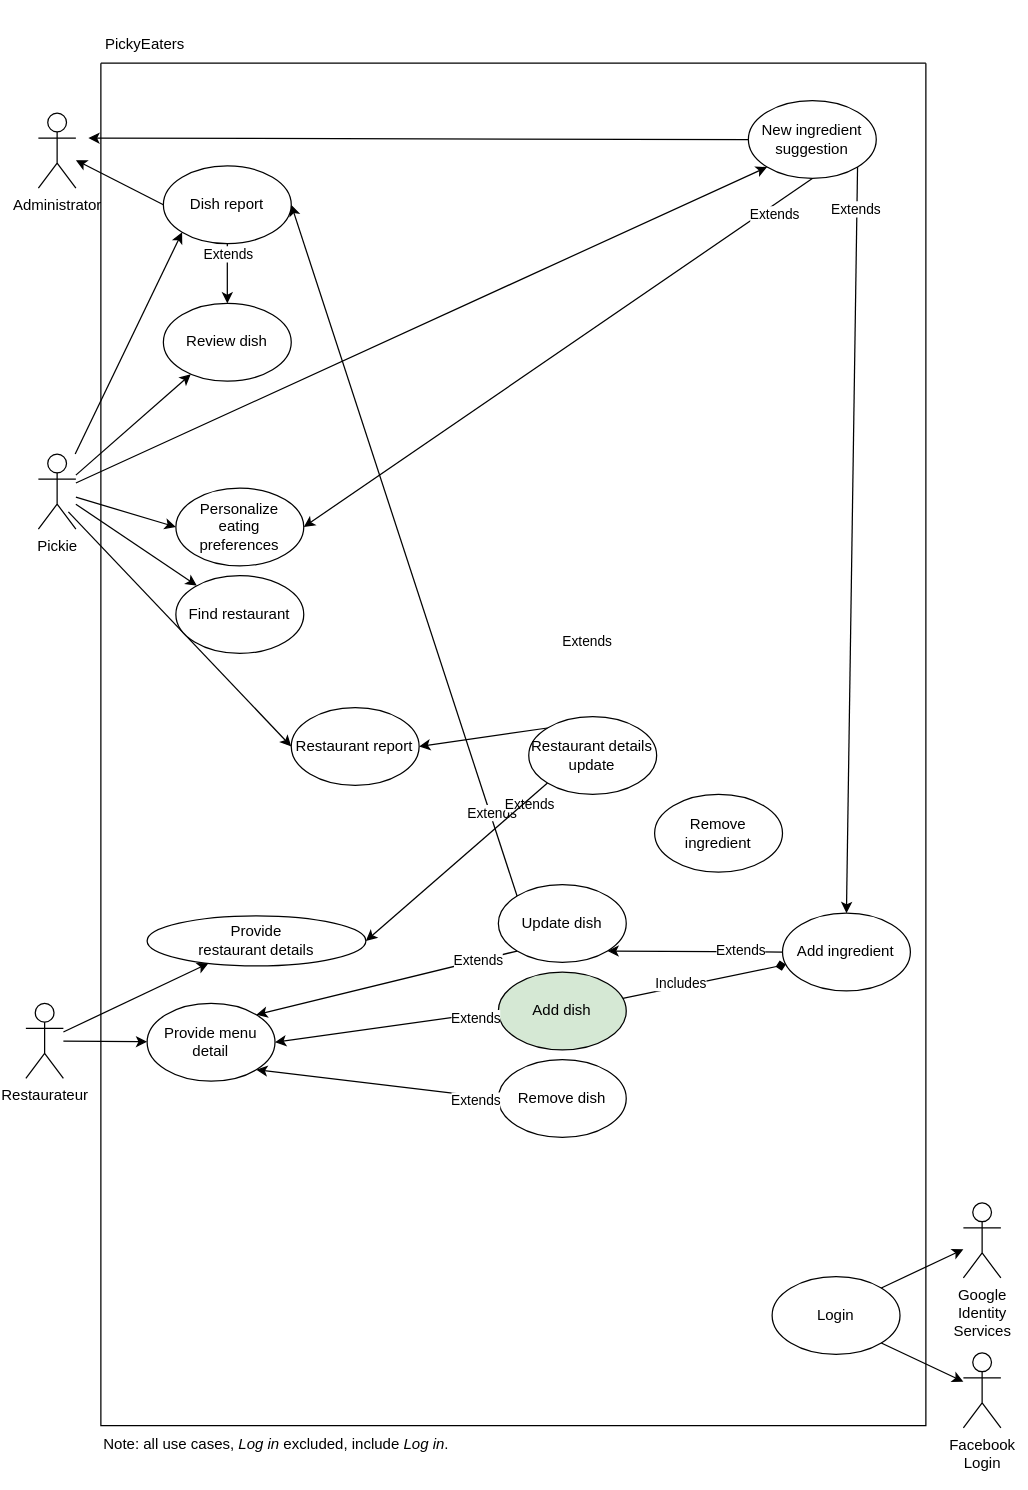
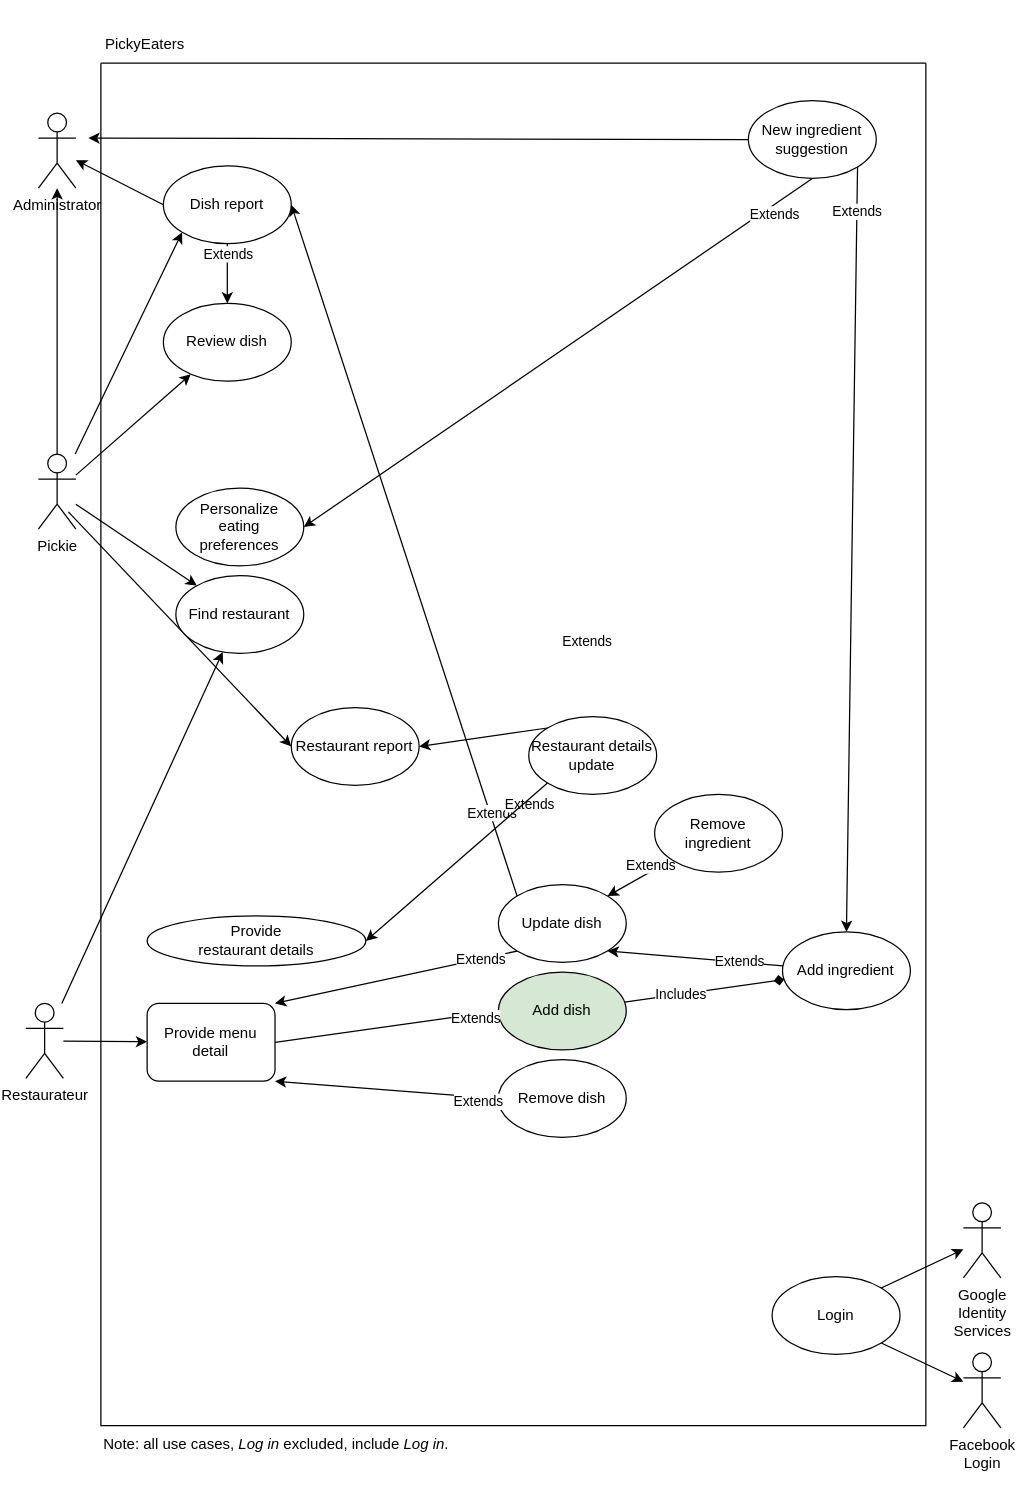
(418, 327) -> (57, 325)
(122, 511) -> none
none -> (643, 876)
(846, 952) -> (846, 971)
(132, 999) -> (161, 787)
(285, 1041) -> (281, 1041)
(211, 1042) -> (211, 1042)
